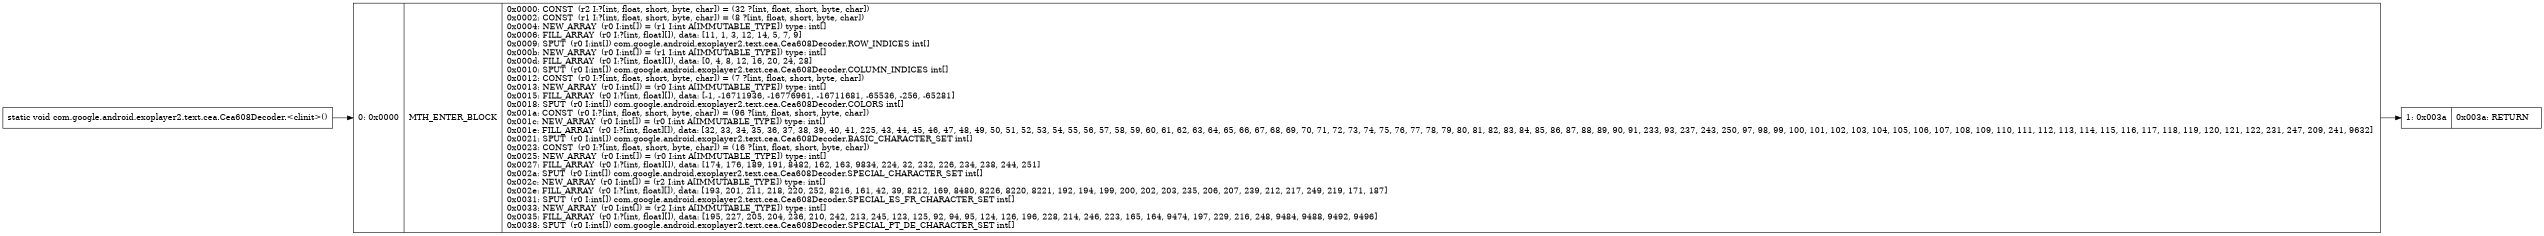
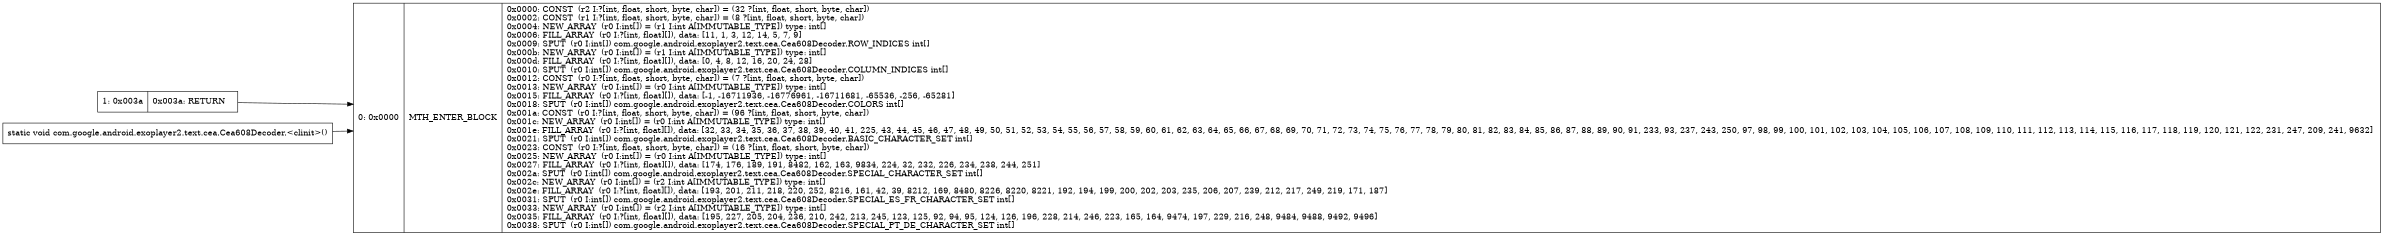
(2388, 118) -> (293, 103)
